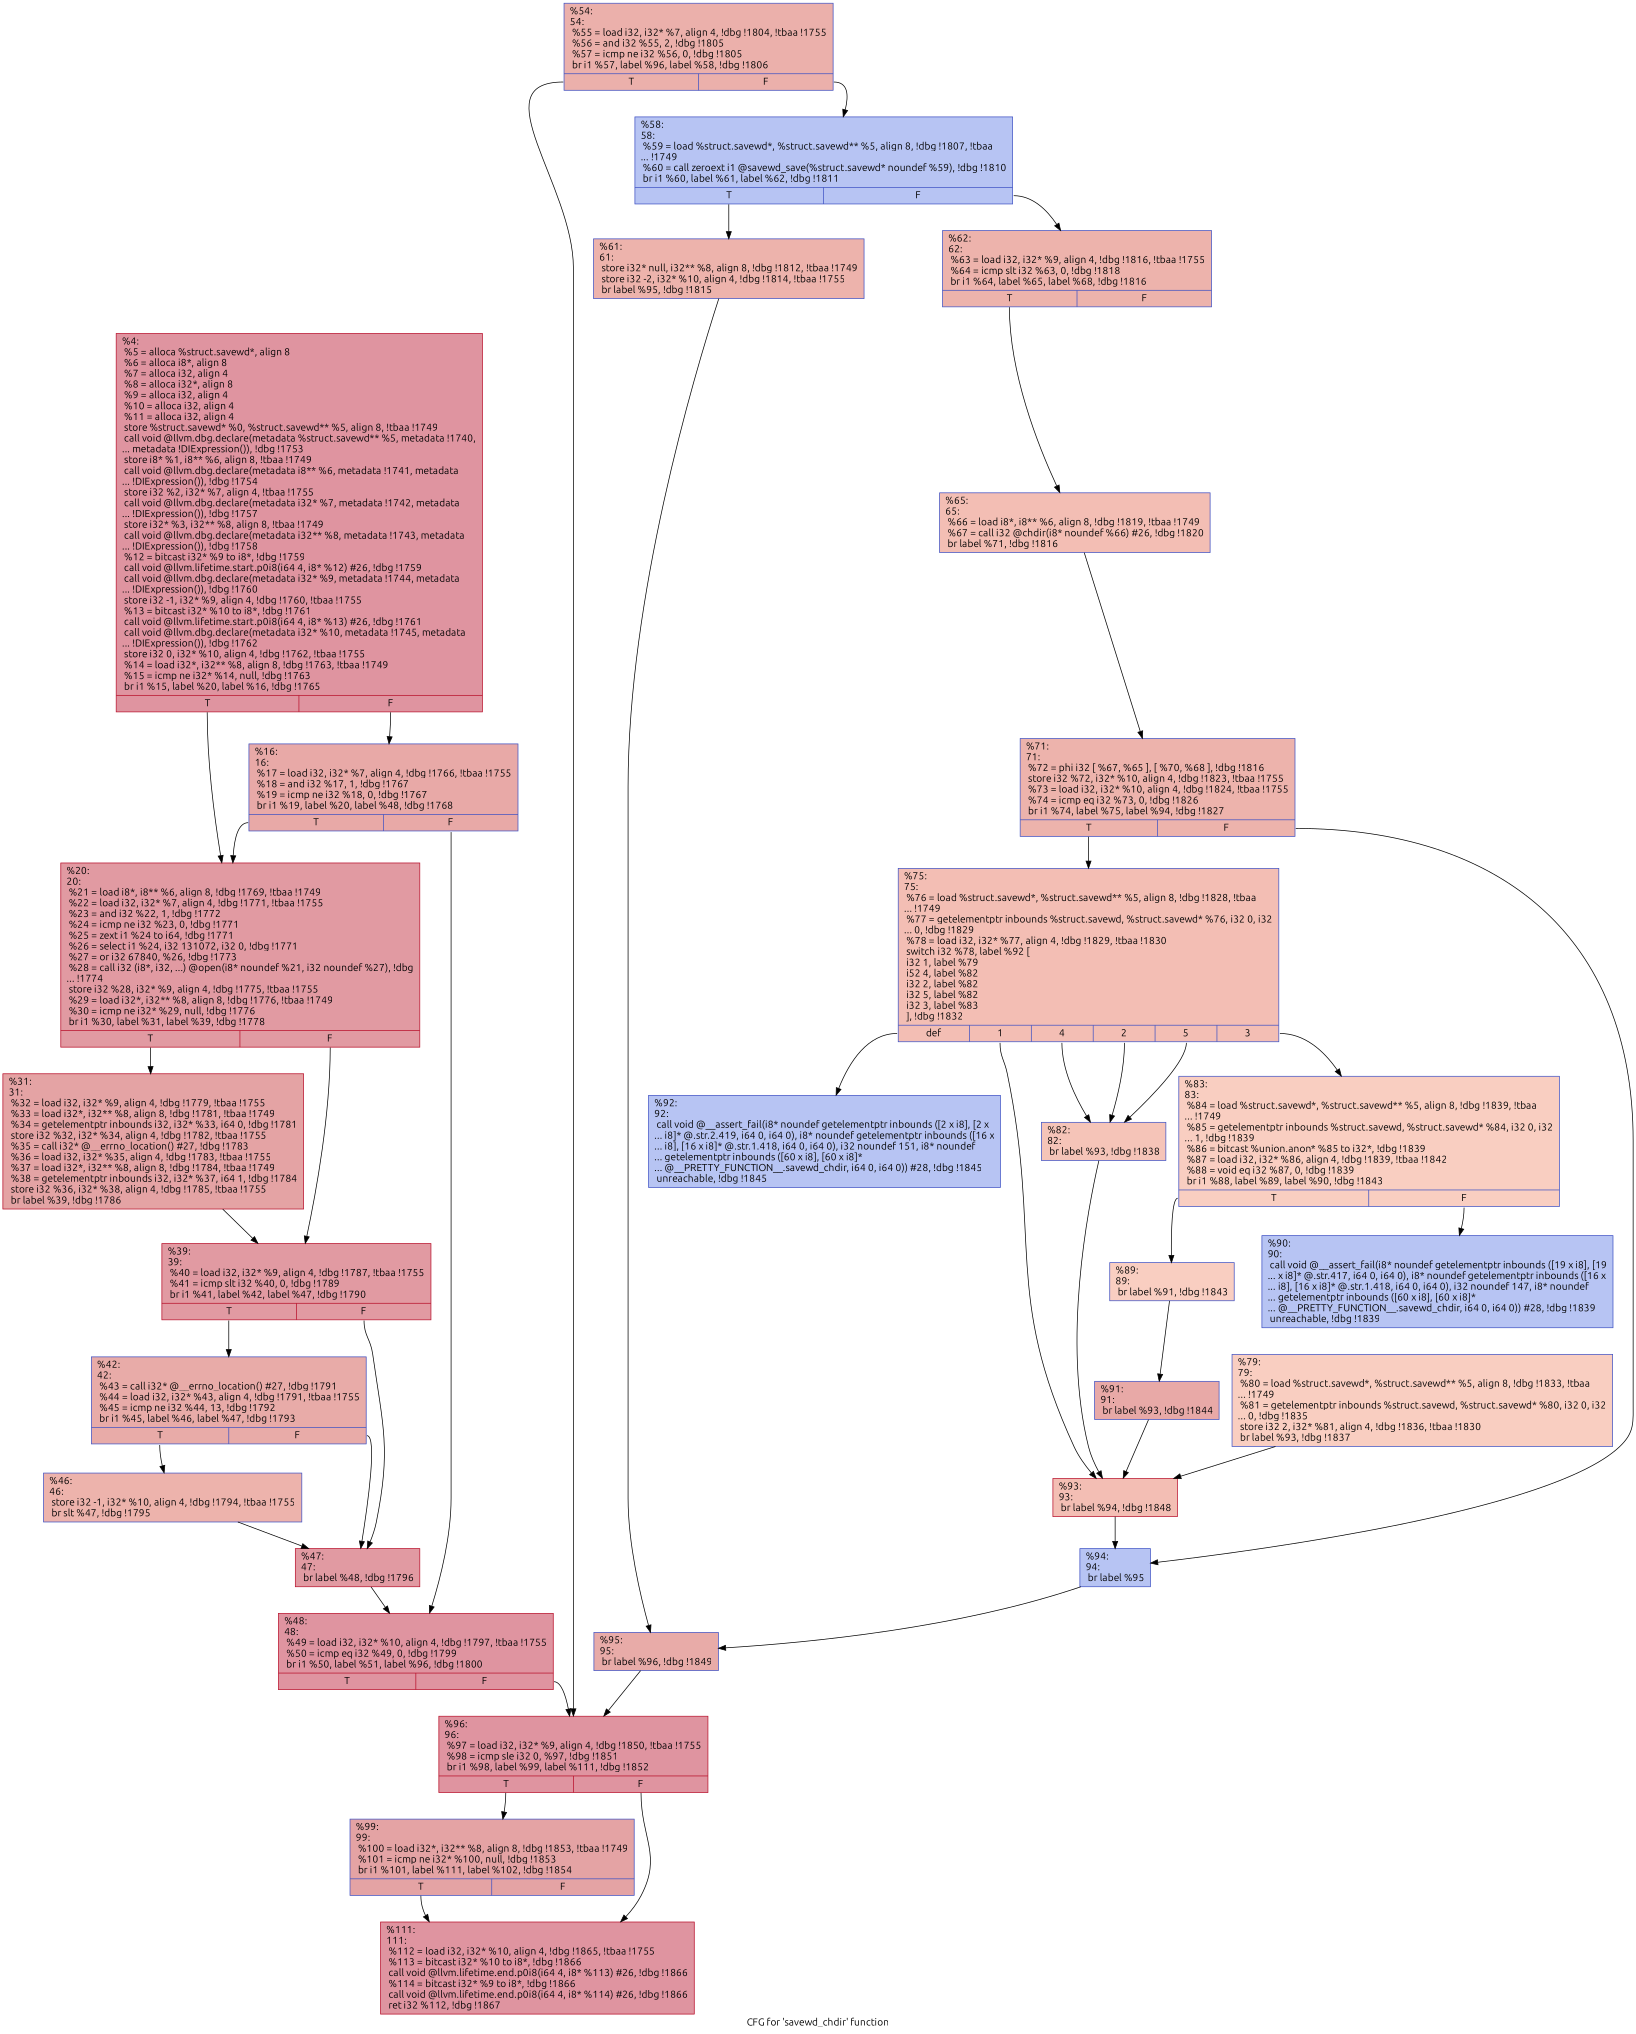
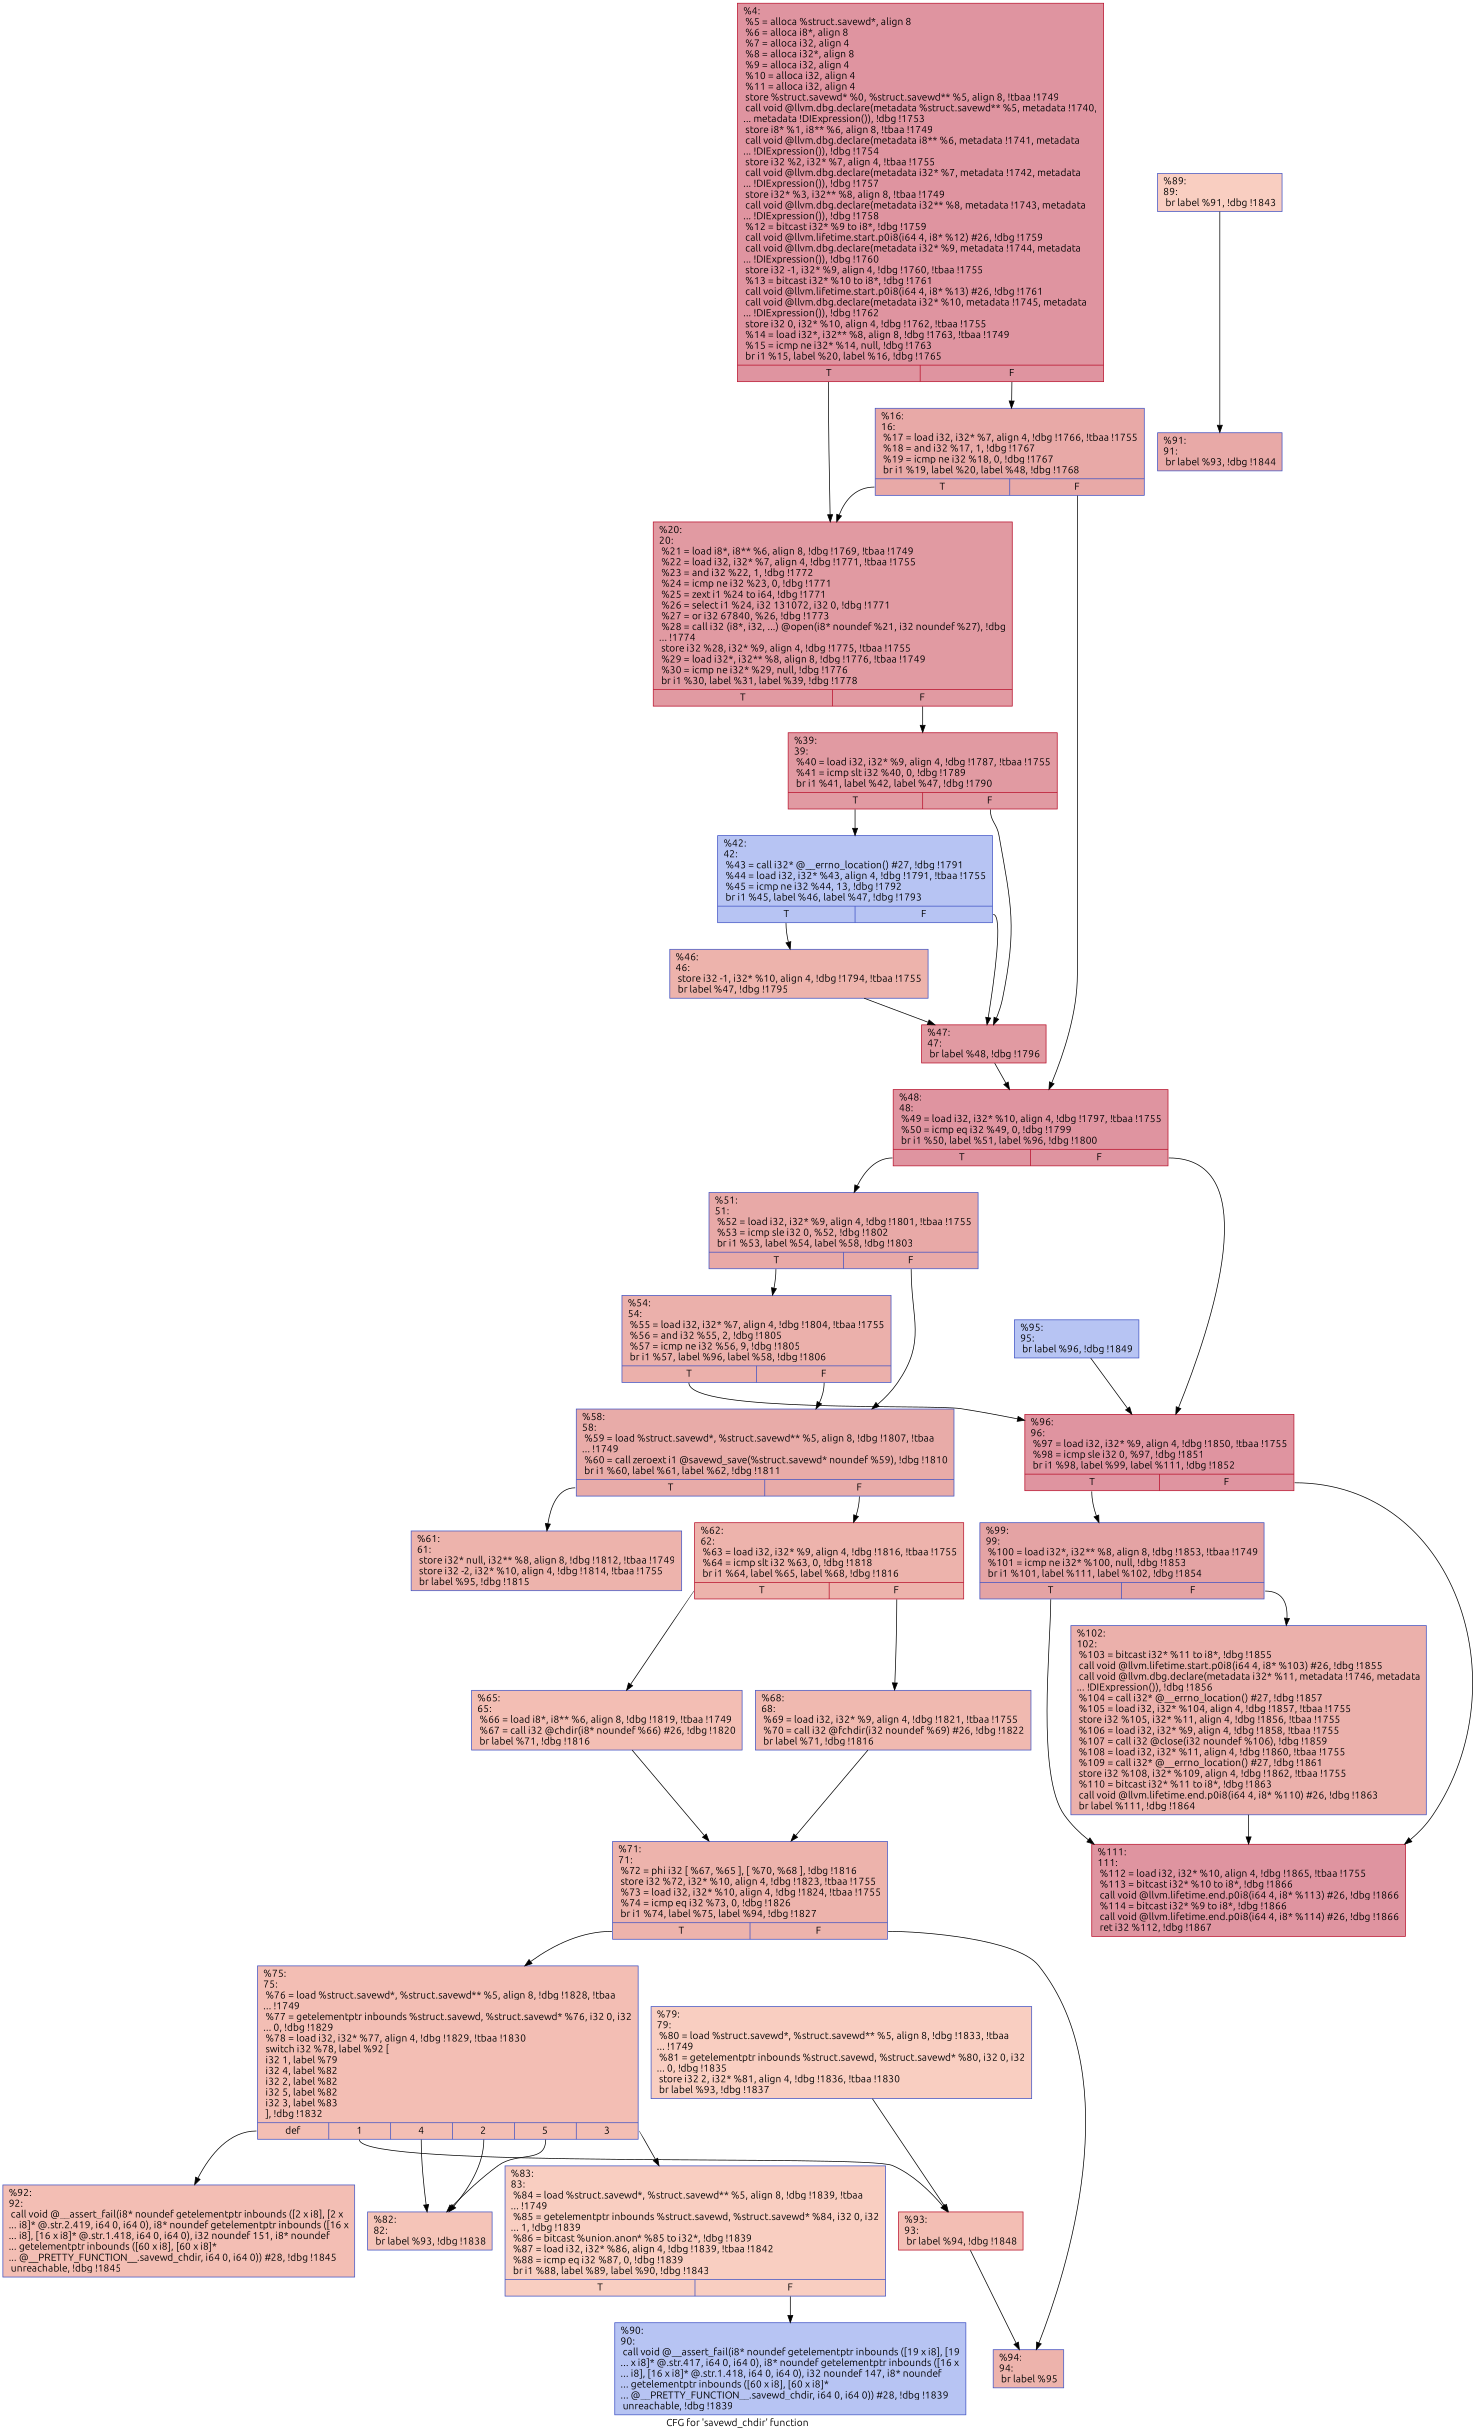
(656, 54) -> (714, 1346)
(824, 160) -> (765, 1453)
(1077, 269) -> (829, 1561)
(628, 958) -> none
(941, 973) -> (301, 2071)
(153, 1141) -> none
(824, 1141) -> (179, 2231)
(1270, 1171) -> (597, 2260)
(1172, 1226) -> none
none -> (844, 1231)
(1078, 1317) -> none
(229, 1400) -> (855, 879)
(1137, 1446) -> none
(100, 1513) -> (732, 990)
(1115, 1568) -> (1028, 2369)
(905, 1628) -> none
(656, 1651) -> (1077, 1339)
none -> (893, 1720)
none -> (1249, 1720)
